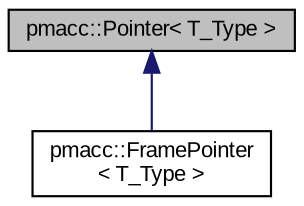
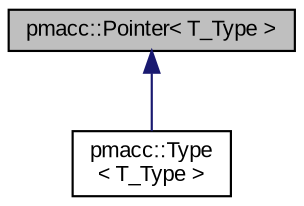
(152, 164) -> (152, 164)
